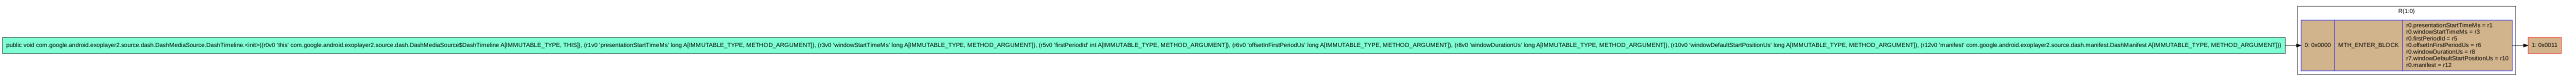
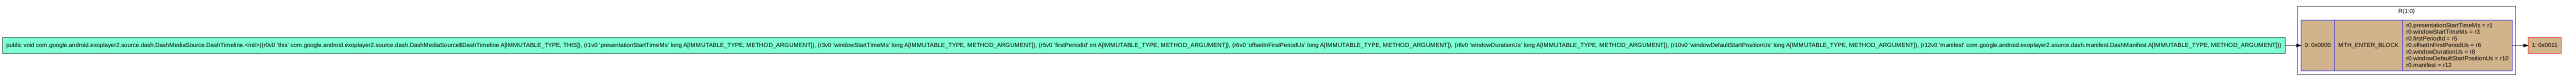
(2457, 59) -> (2457, 59)
